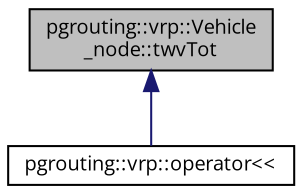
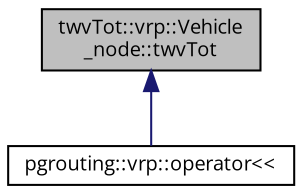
(151, 40) -> (151, 40)
